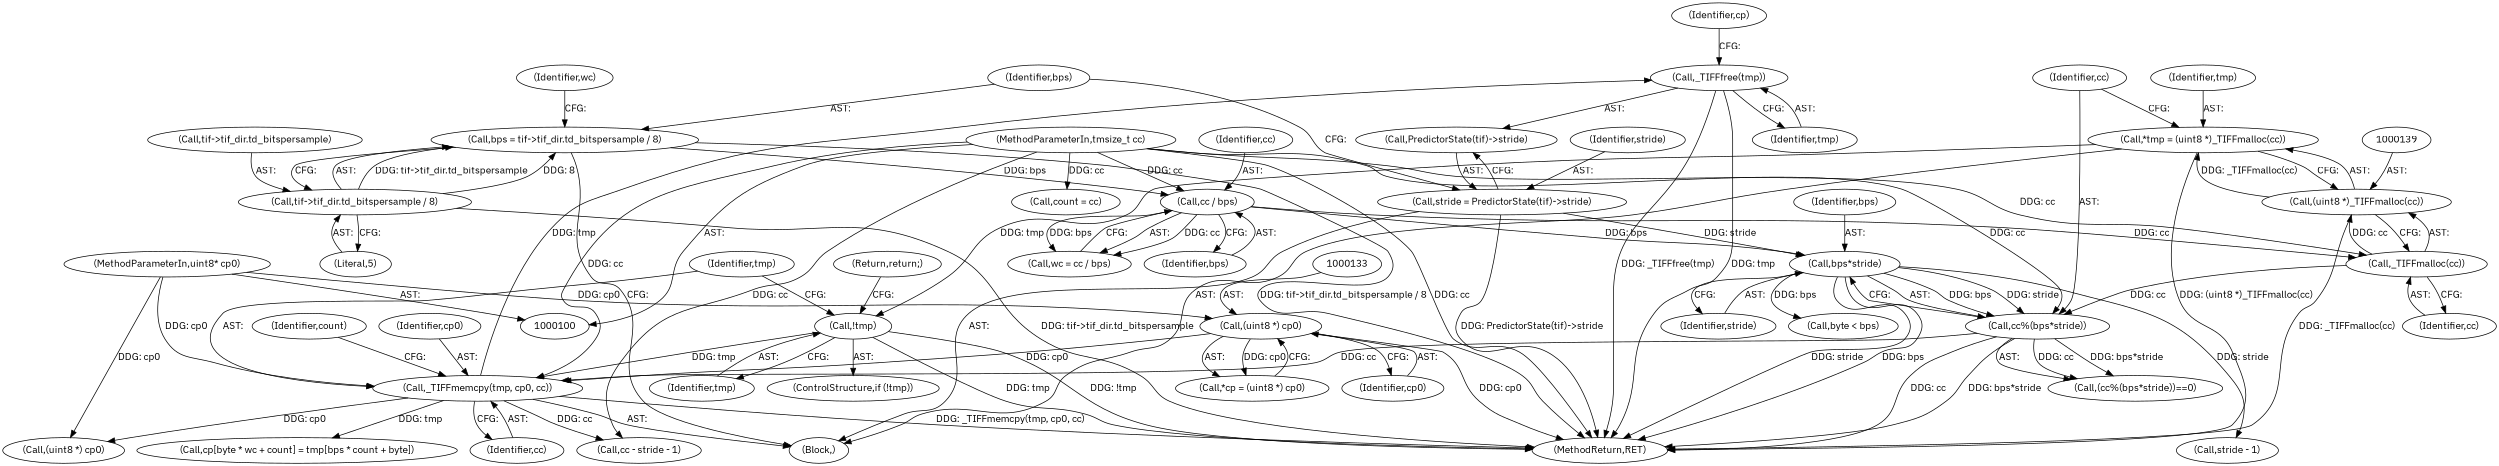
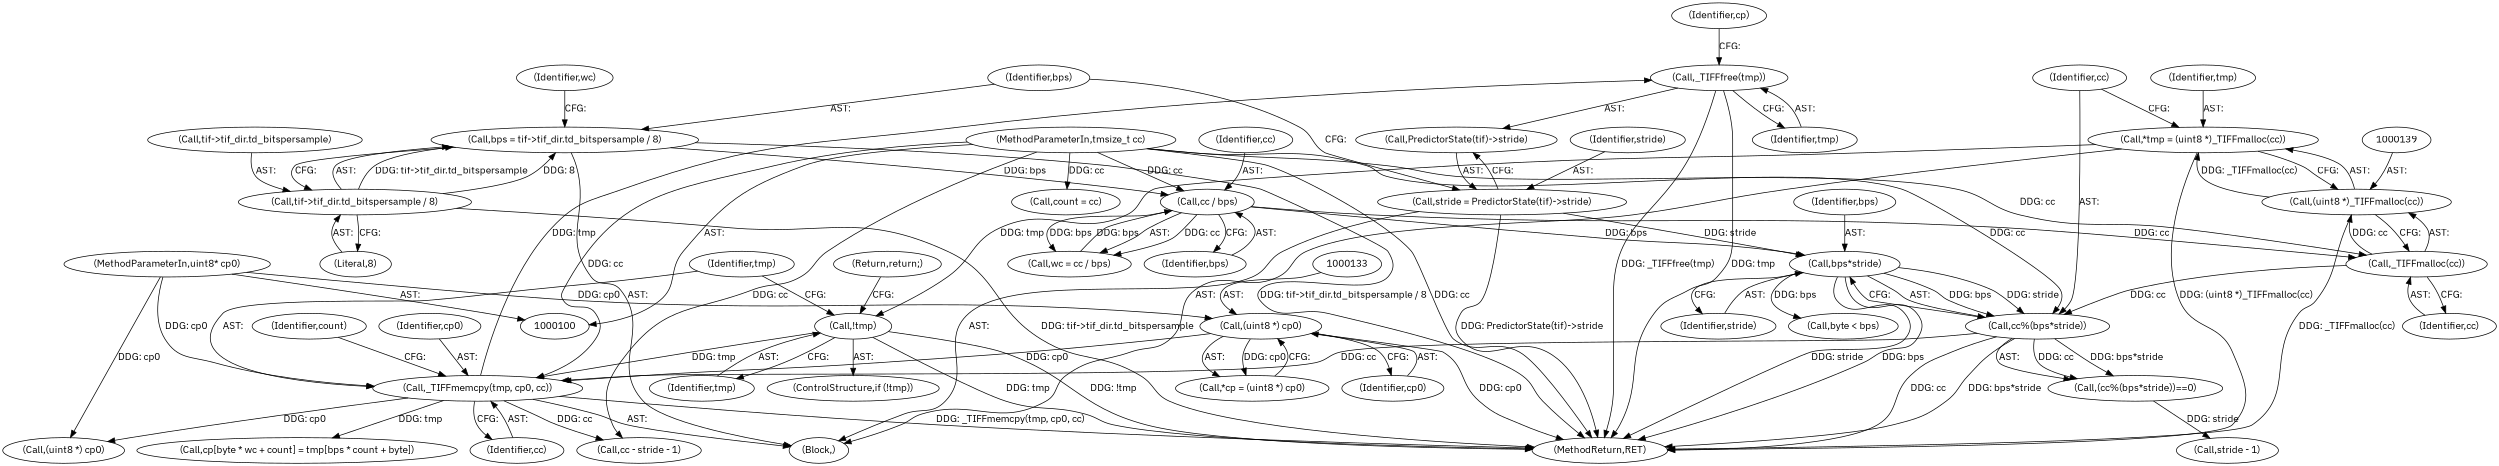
(1118, 233) -> (1118, 233)
(356, 264) -> (356, 264)
(639, 295) -> (639, 295)
(2115, 303) -> (2179, 418)
